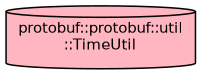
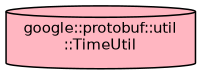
(101, 37) -> (101, 37)
